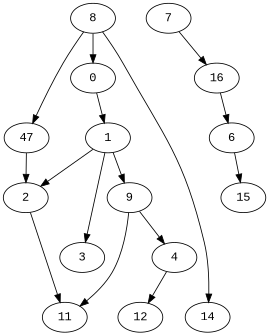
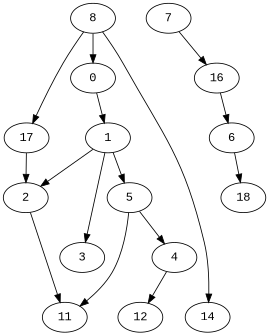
(27, 138) -> (27, 138)
(130, 198) -> (130, 198)
(243, 198) -> (243, 198)
